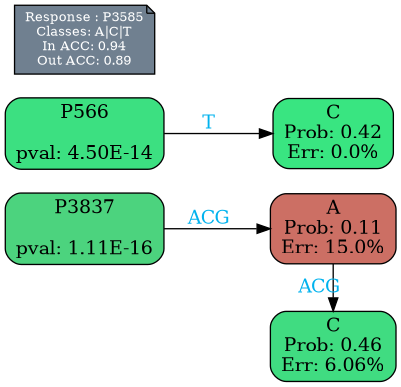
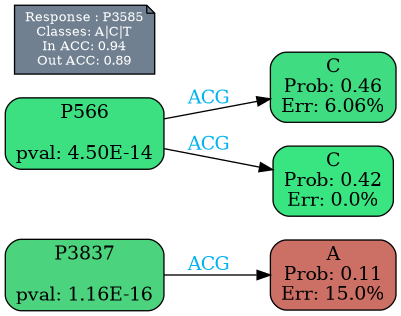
(209, 124) -> (209, 145)
(85, 229) -> (85, 275)
(333, 281) -> (211, 110)
